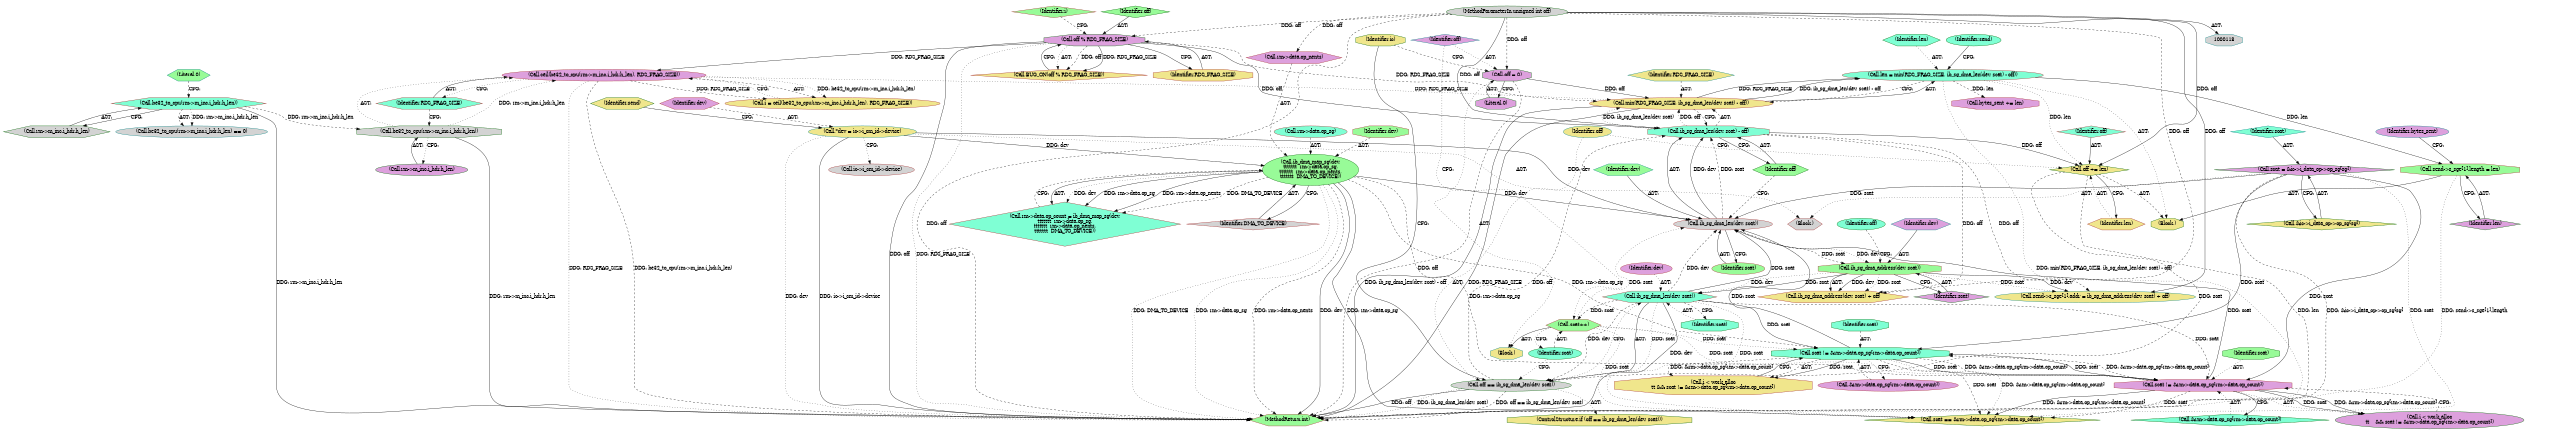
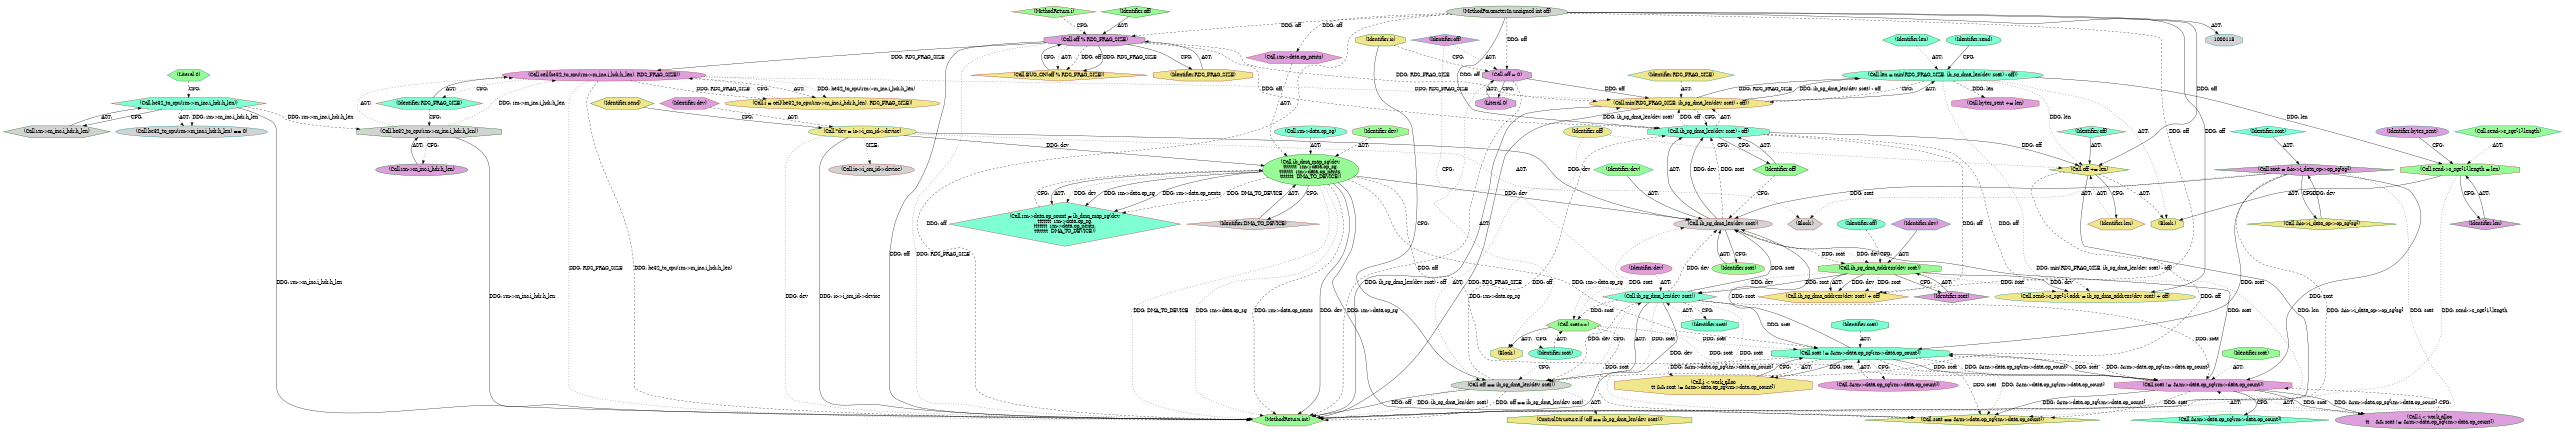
(1054, 12) -> (1054, 12)
(1386, 110) -> (1386, 110)
none -> (2508, 132)
(873, 146) -> (873, 146)
(2324, 194) -> (2324, 194)
(2211, 297) -> (2211, 297)
(2308, 385) -> (2308, 385)
(1646, 408) -> (1646, 408)
